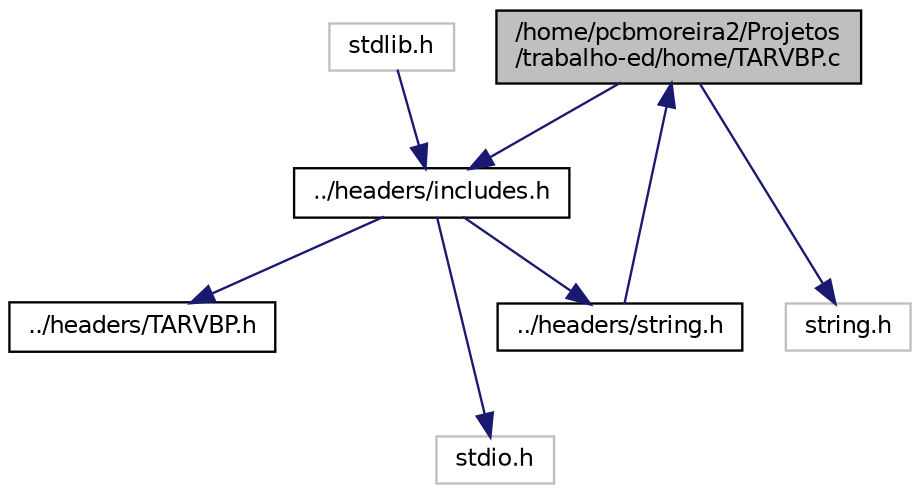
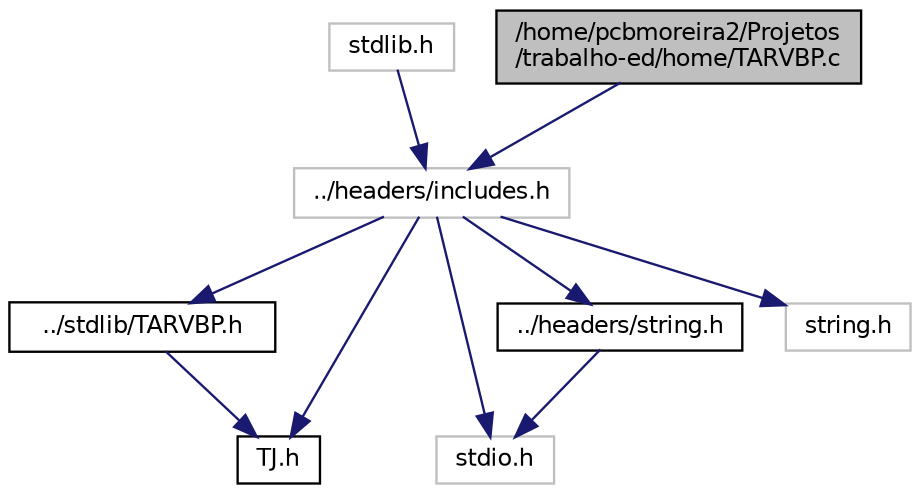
(761, 183) -> (632, 257)
(432, 193) -> (432, 193)
(645, 205) -> (566, 385)
(142, 327) -> (142, 327)
none -> (279, 460)
